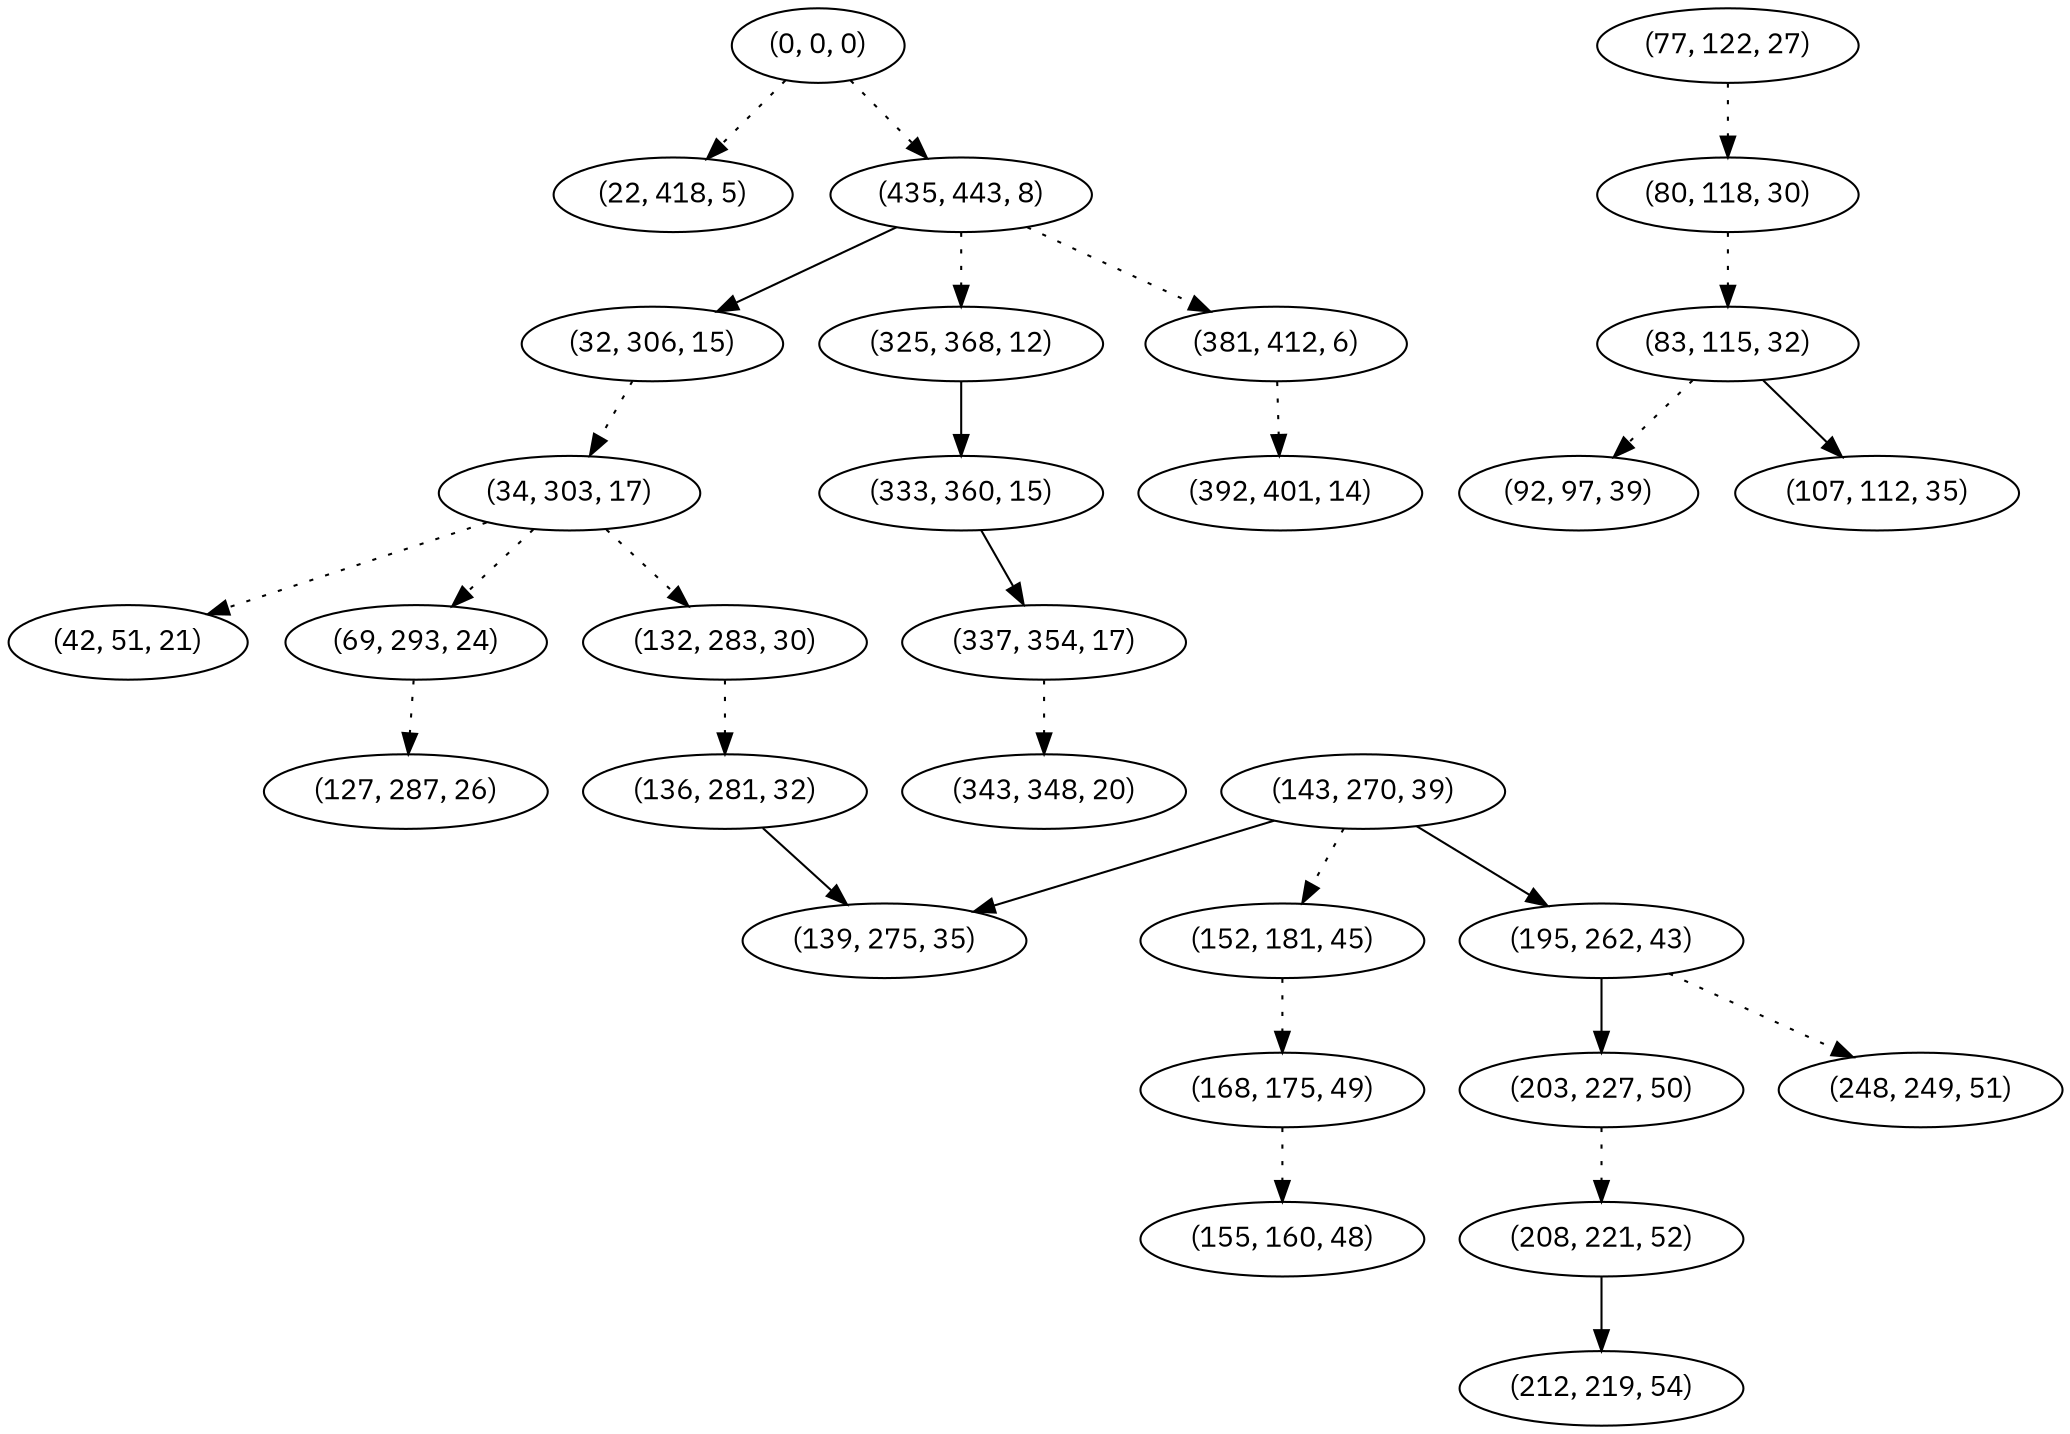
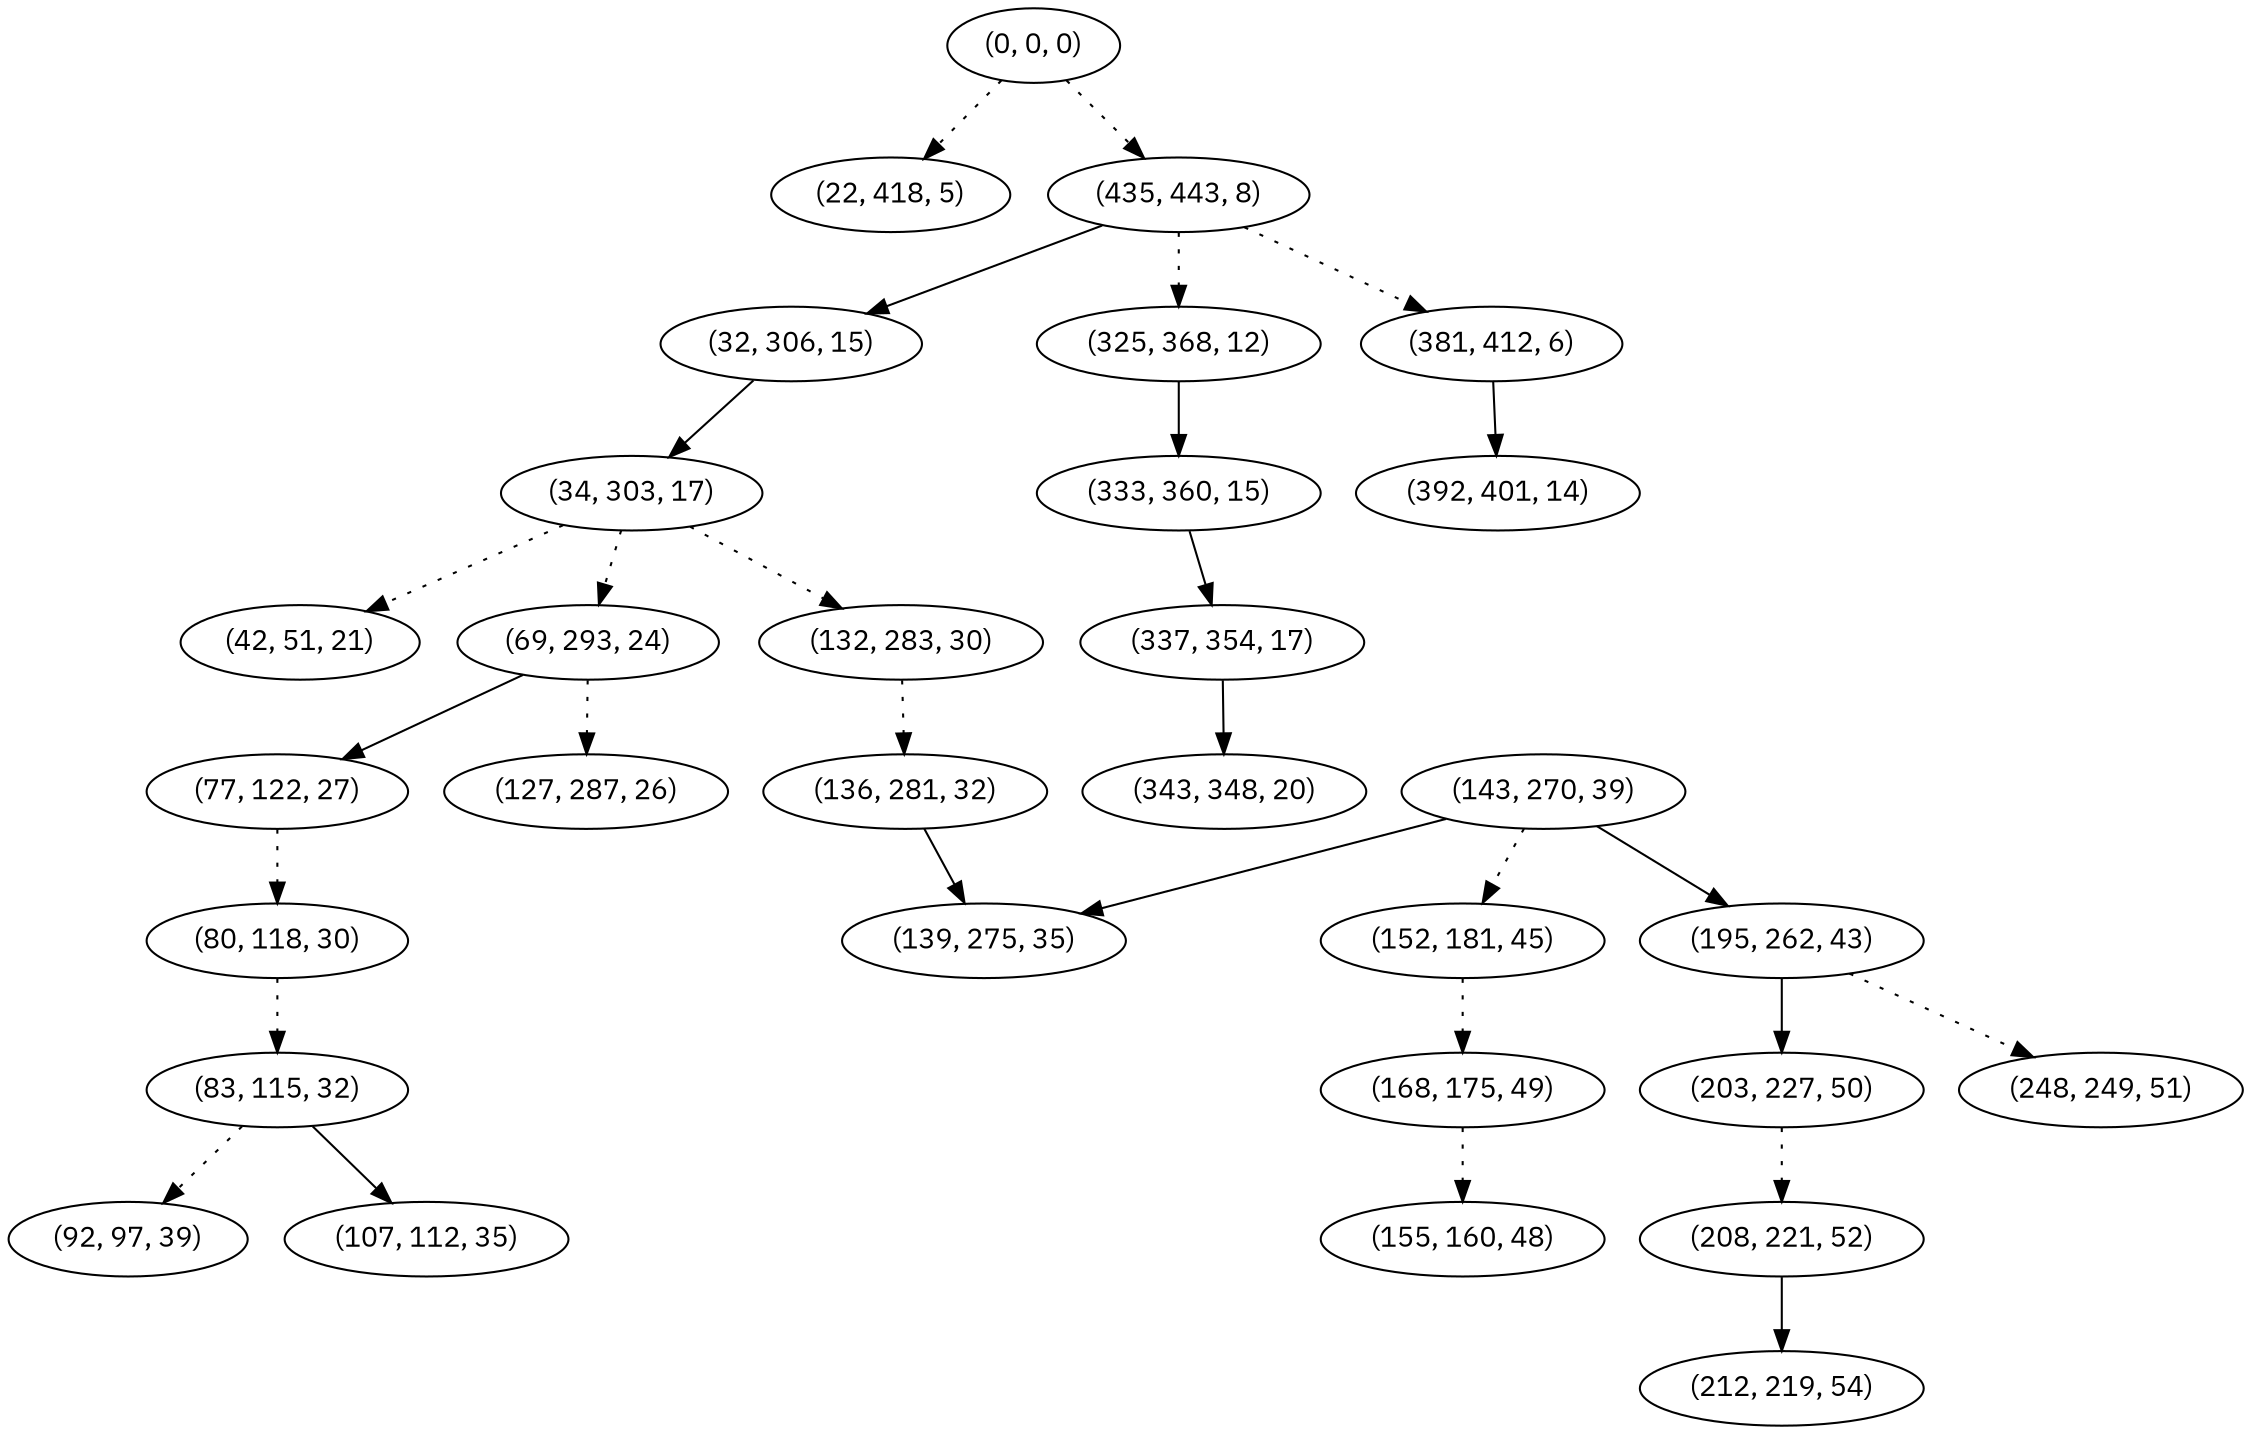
(1278, 408) -> (1494, 408)
(616, 409) -> (719, 412)
(1044, 707) -> (1223, 707)
none -> (442, 713)
